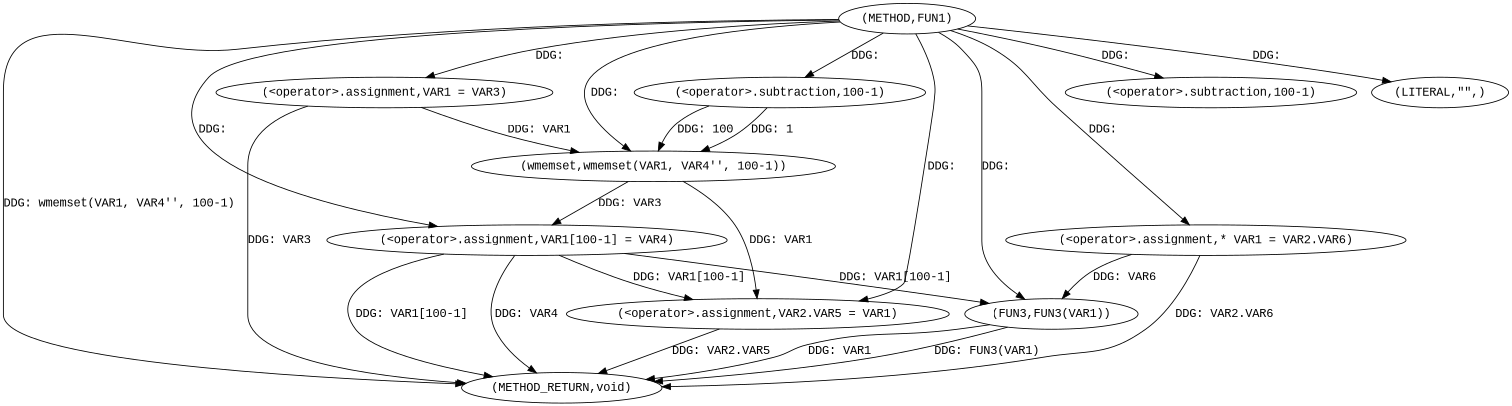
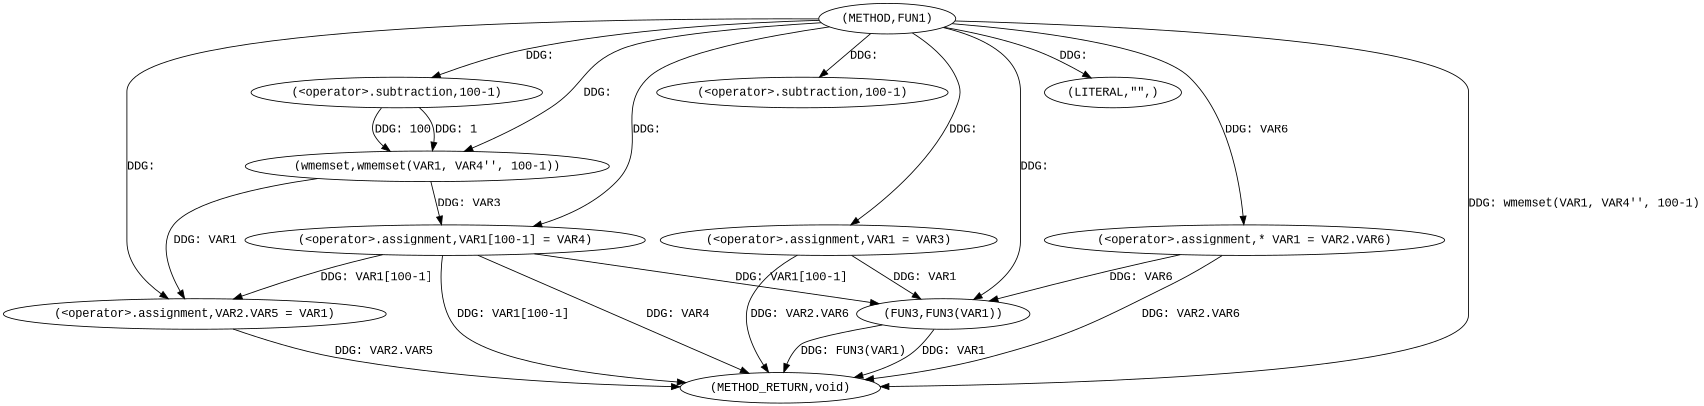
(1107, 129) -> (1257, 129)
(495, 132) -> (883, 275)
(280, 240) -> (800, 314)
